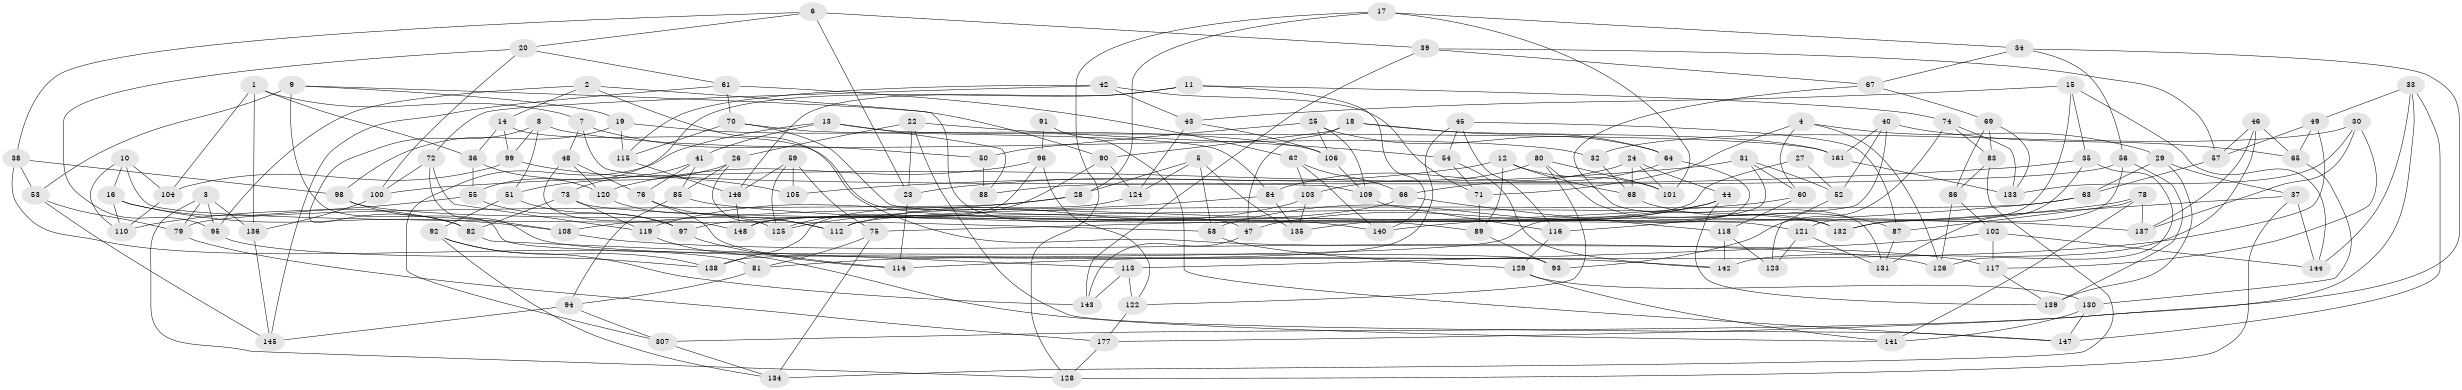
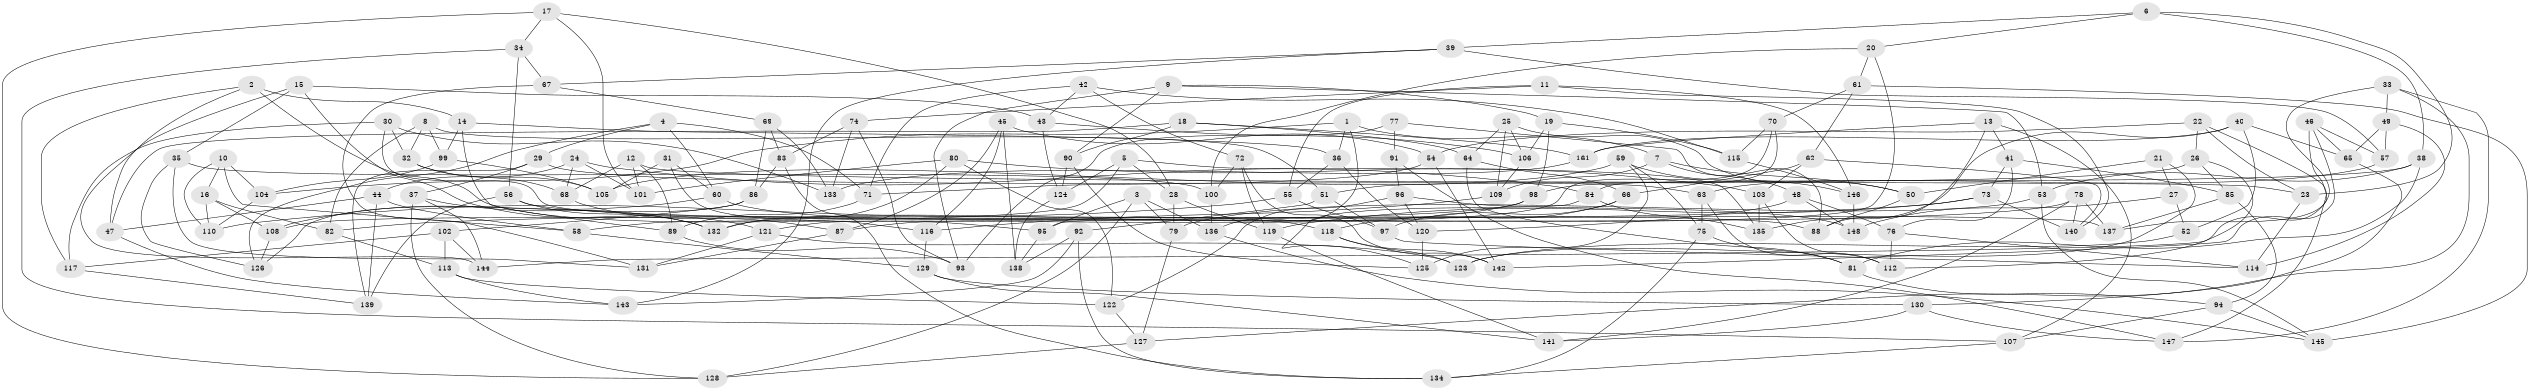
none -> (1395, 122)
none -> (2159, 159)
(1791, 175) -> none
none -> (504, 177)
(663, 342) -> (2010, 342)
(1104, 342) -> (1141, 342)
